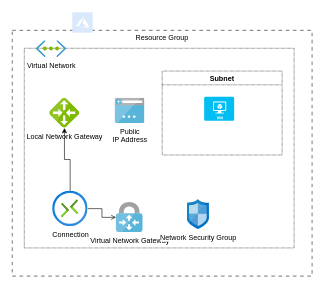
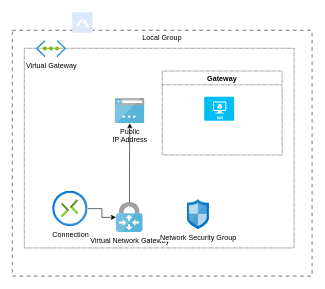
(162, 38) -> (162, 38)
(52, 66) -> (52, 66)
(222, 78) -> (222, 78)
(65, 113) -> none
(65, 149) -> none
none -> (130, 172)
(112, 218) -> (110, 218)
